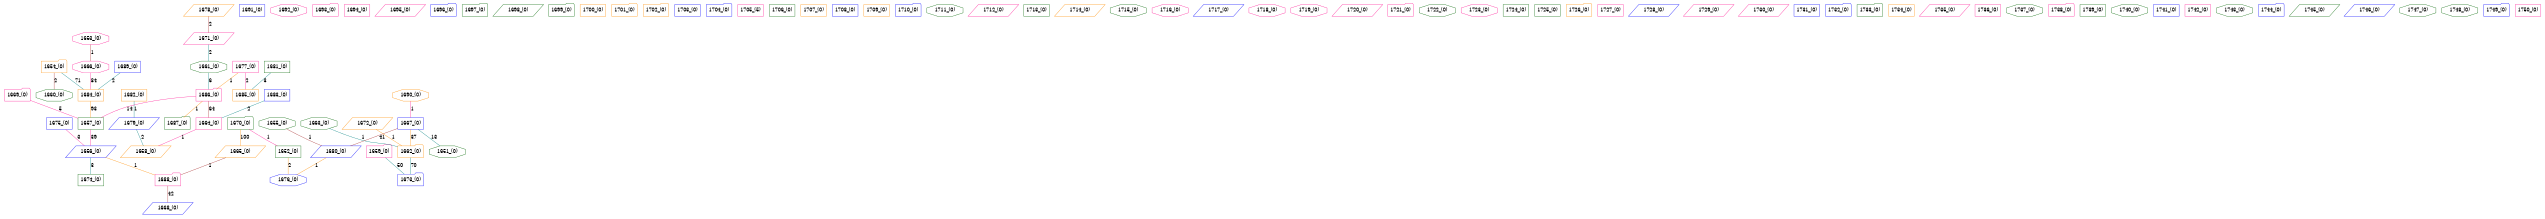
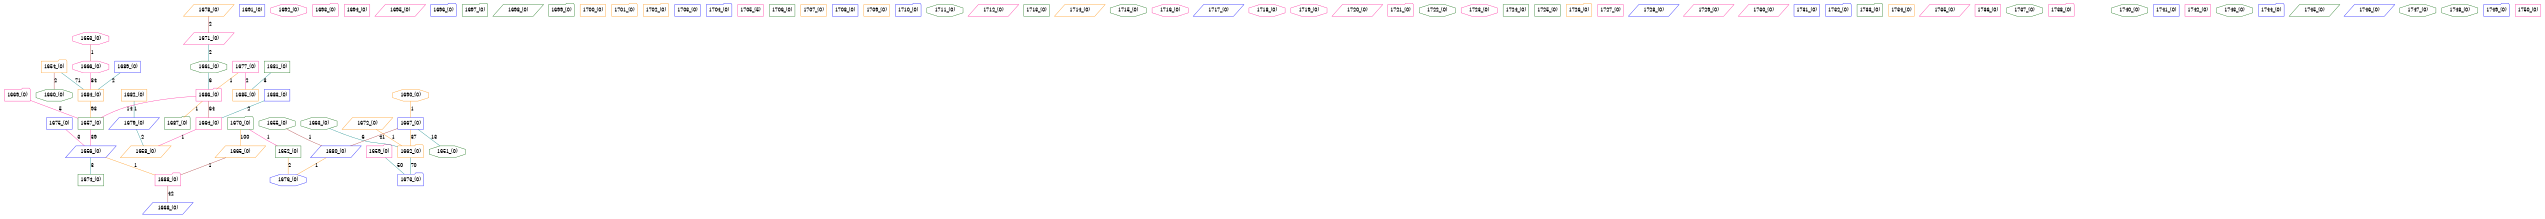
(2093, 10) -> none
(411, 109) -> (411, 109)
(363, 138) -> (363, 138)
